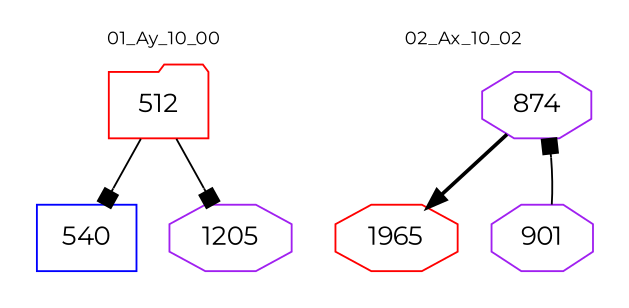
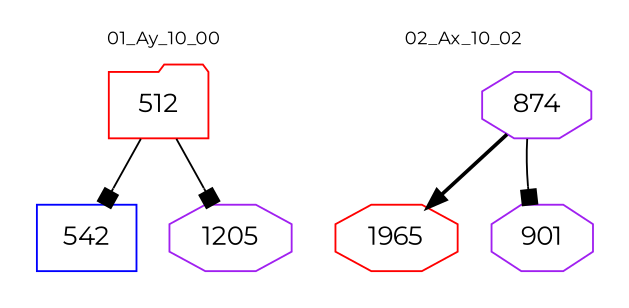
(552, 181) -> (527, 162)
(87, 238) -> (87, 238)
